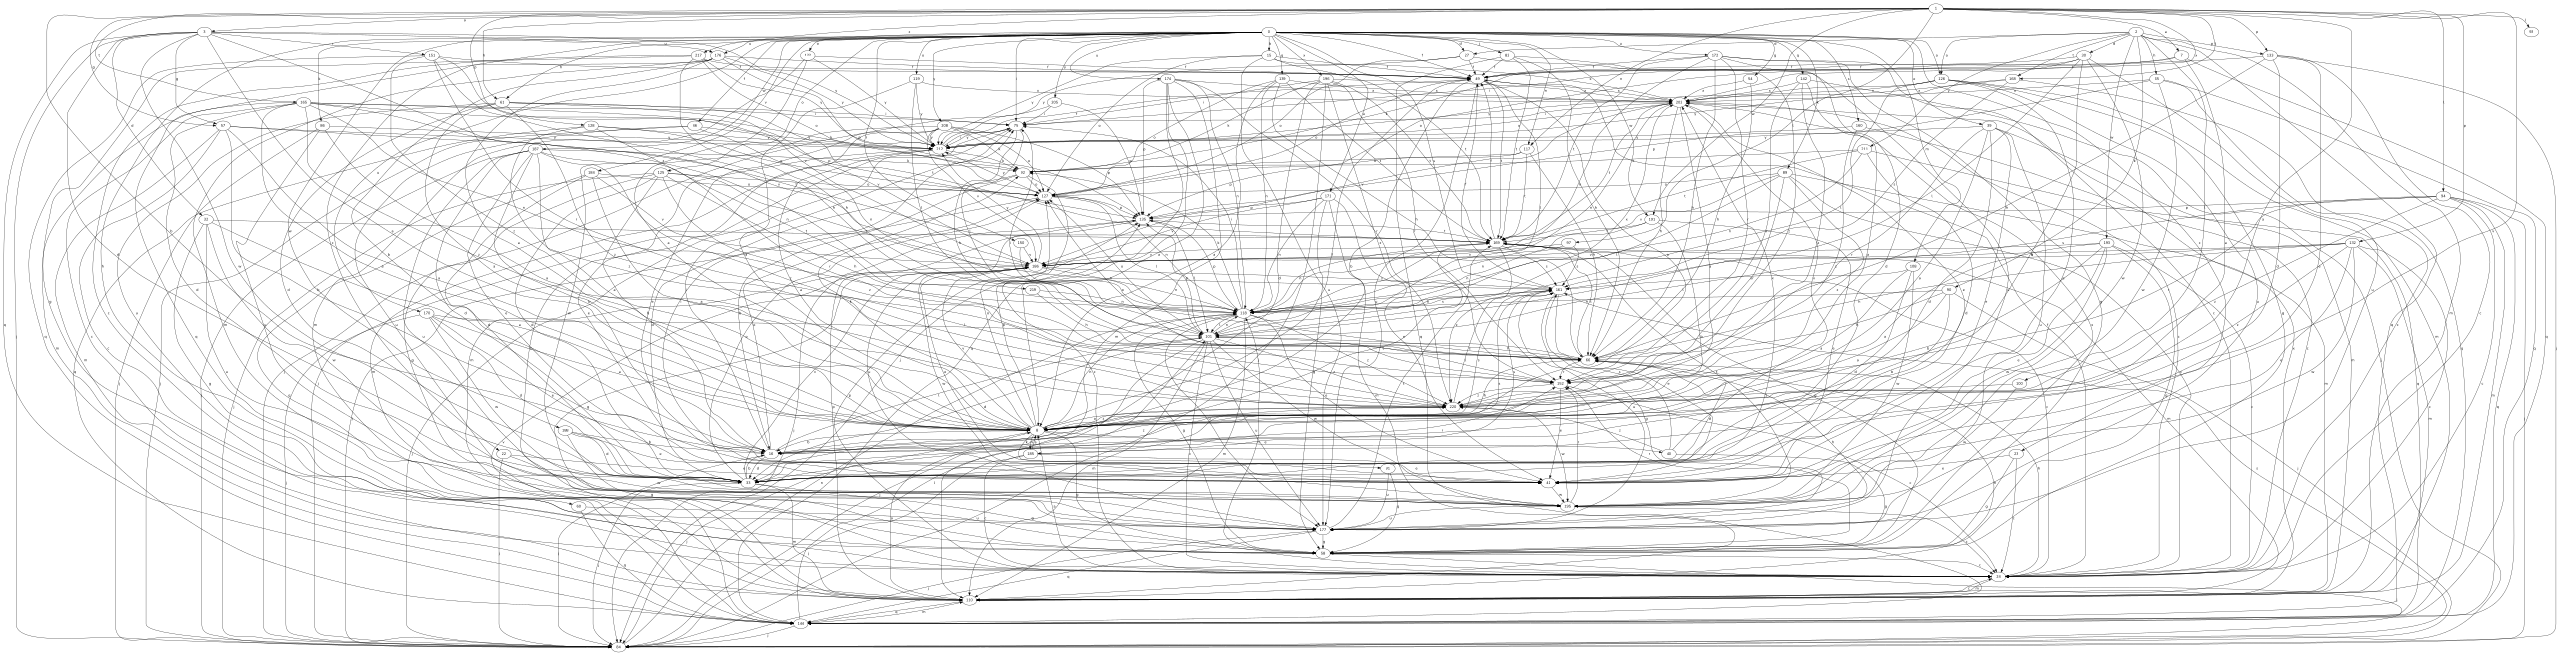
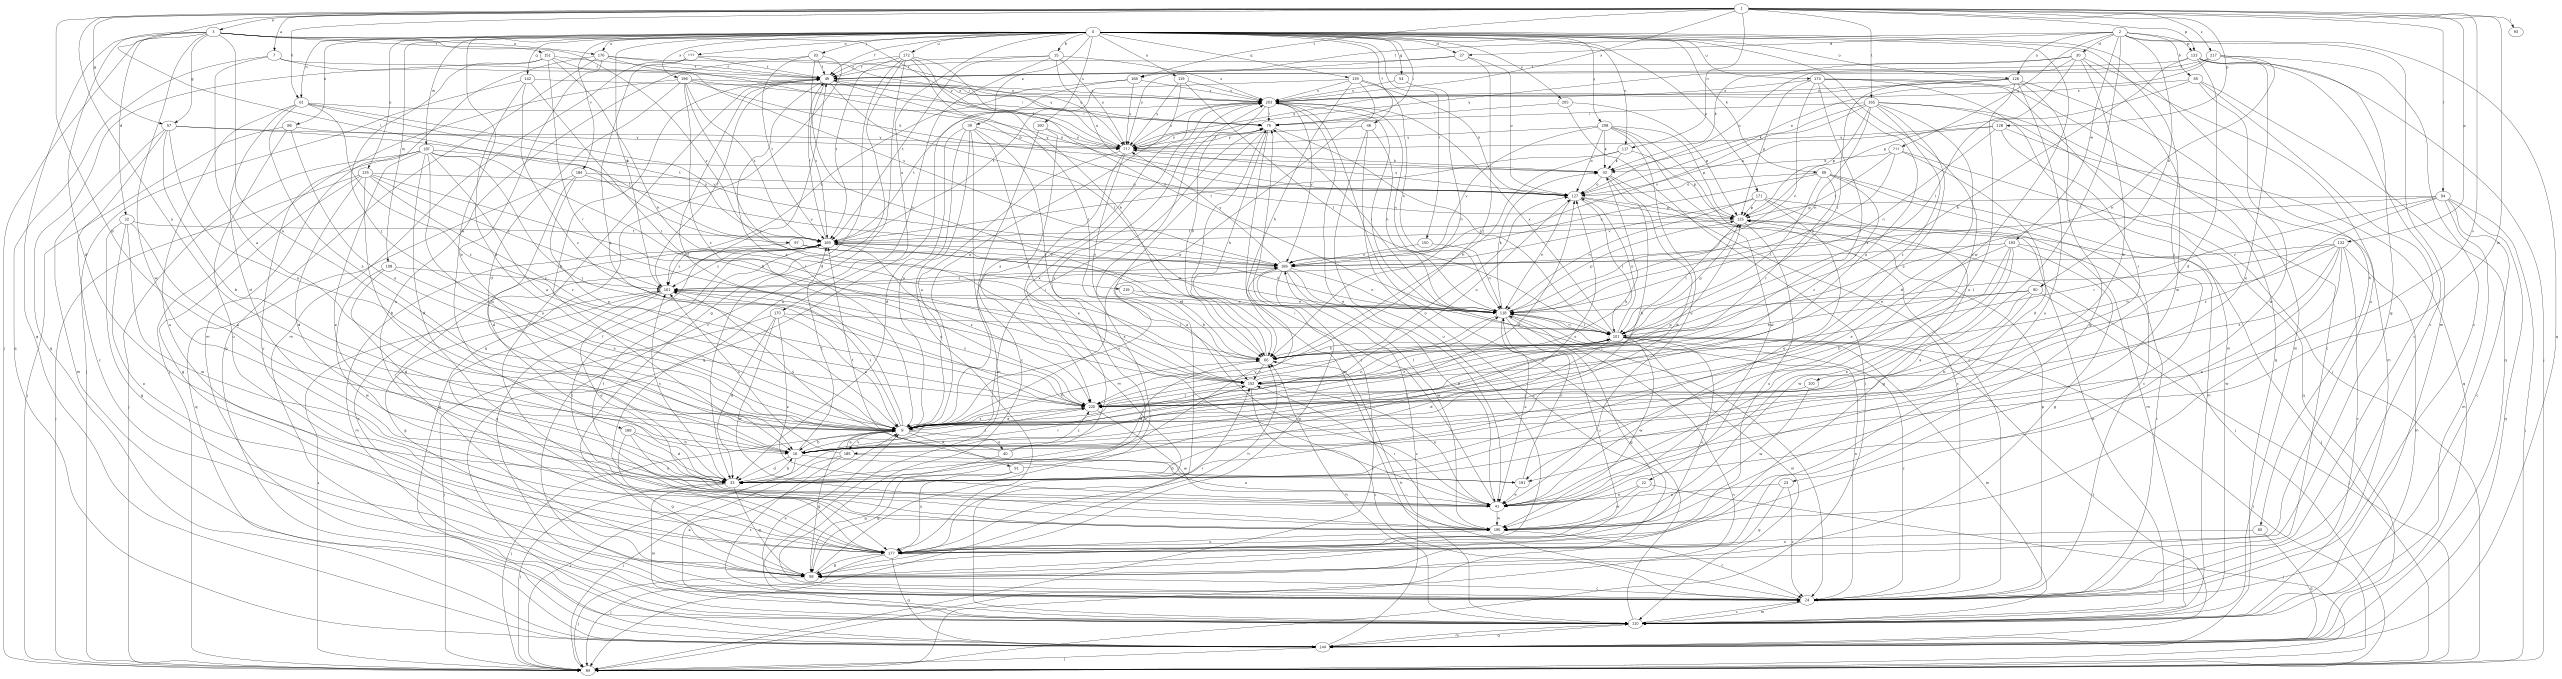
(568, 281) -> none
(1160, 431) -> (1139, 472)
